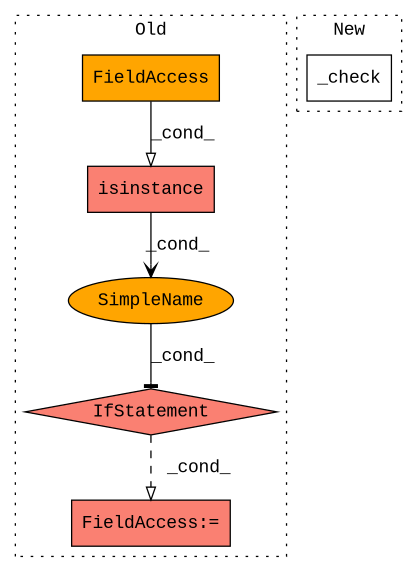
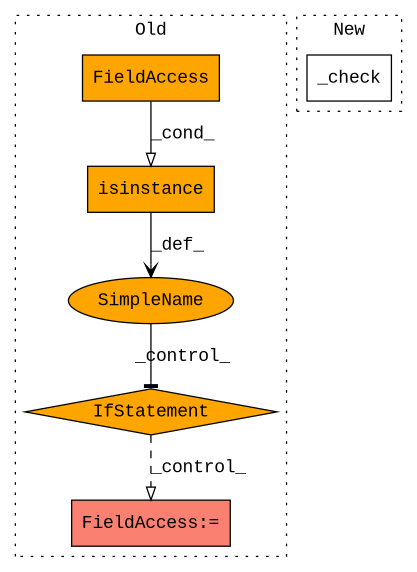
(151, 189) -> (151, 189)
(178, 245) -> (178, 245)
(183, 356) -> (183, 356)
(151, 412) -> (151, 412)
(199, 468) -> (199, 468)
